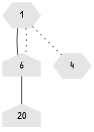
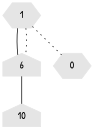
(72, 66) -> (72, 66)
(22, 116) -> (22, 116)
